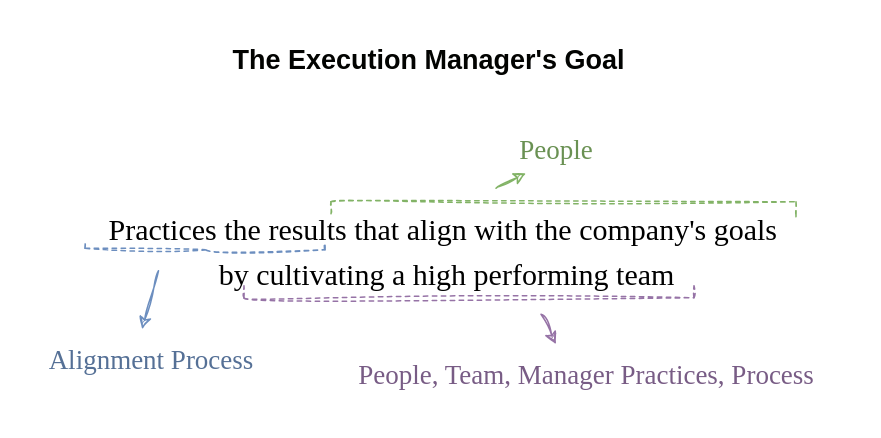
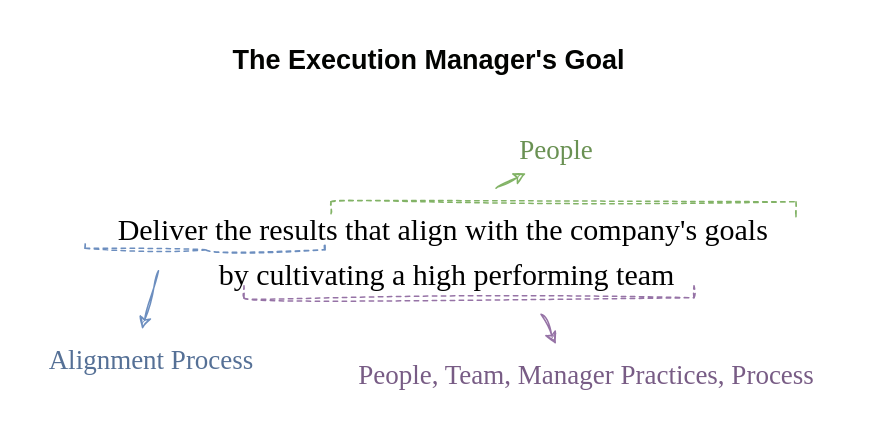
(447, 256) -> (447, 256)
